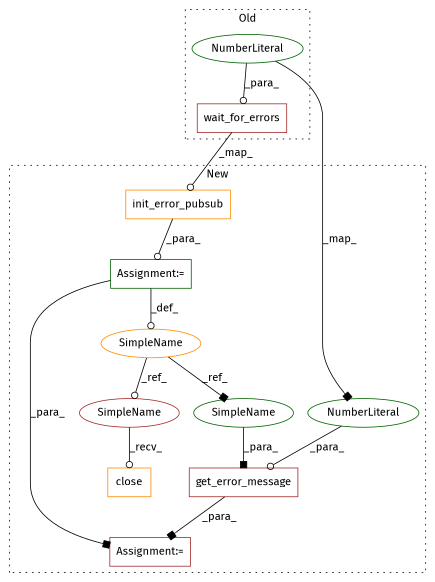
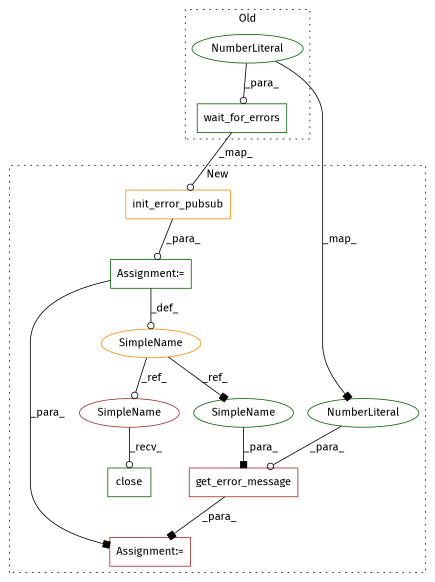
(242, 118) -> (242, 118)
(129, 482) -> (129, 482)
